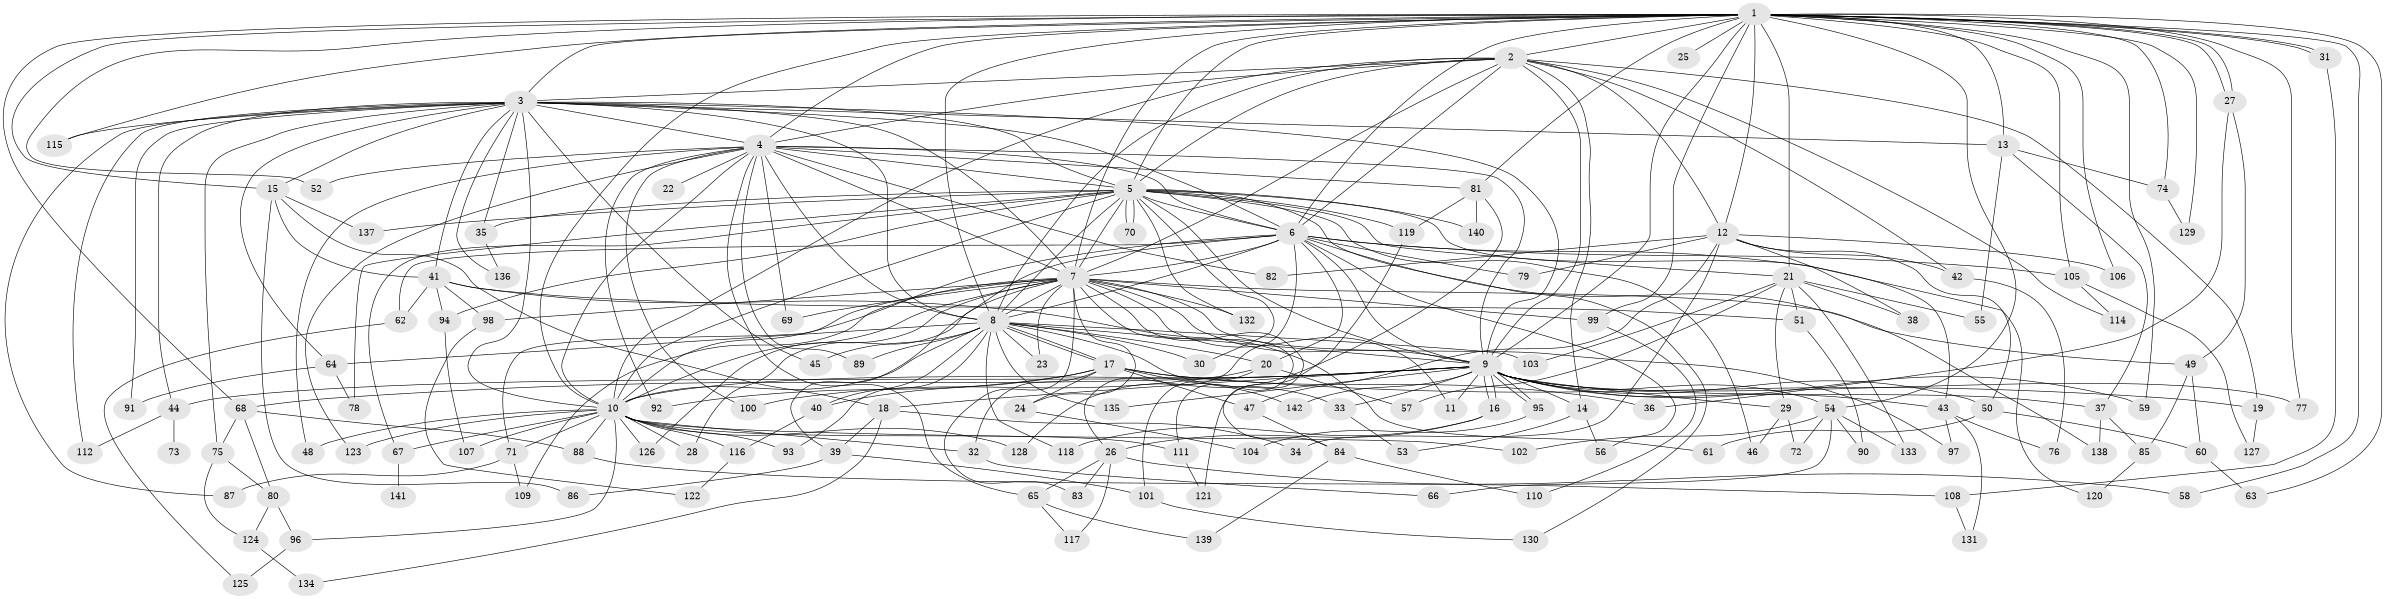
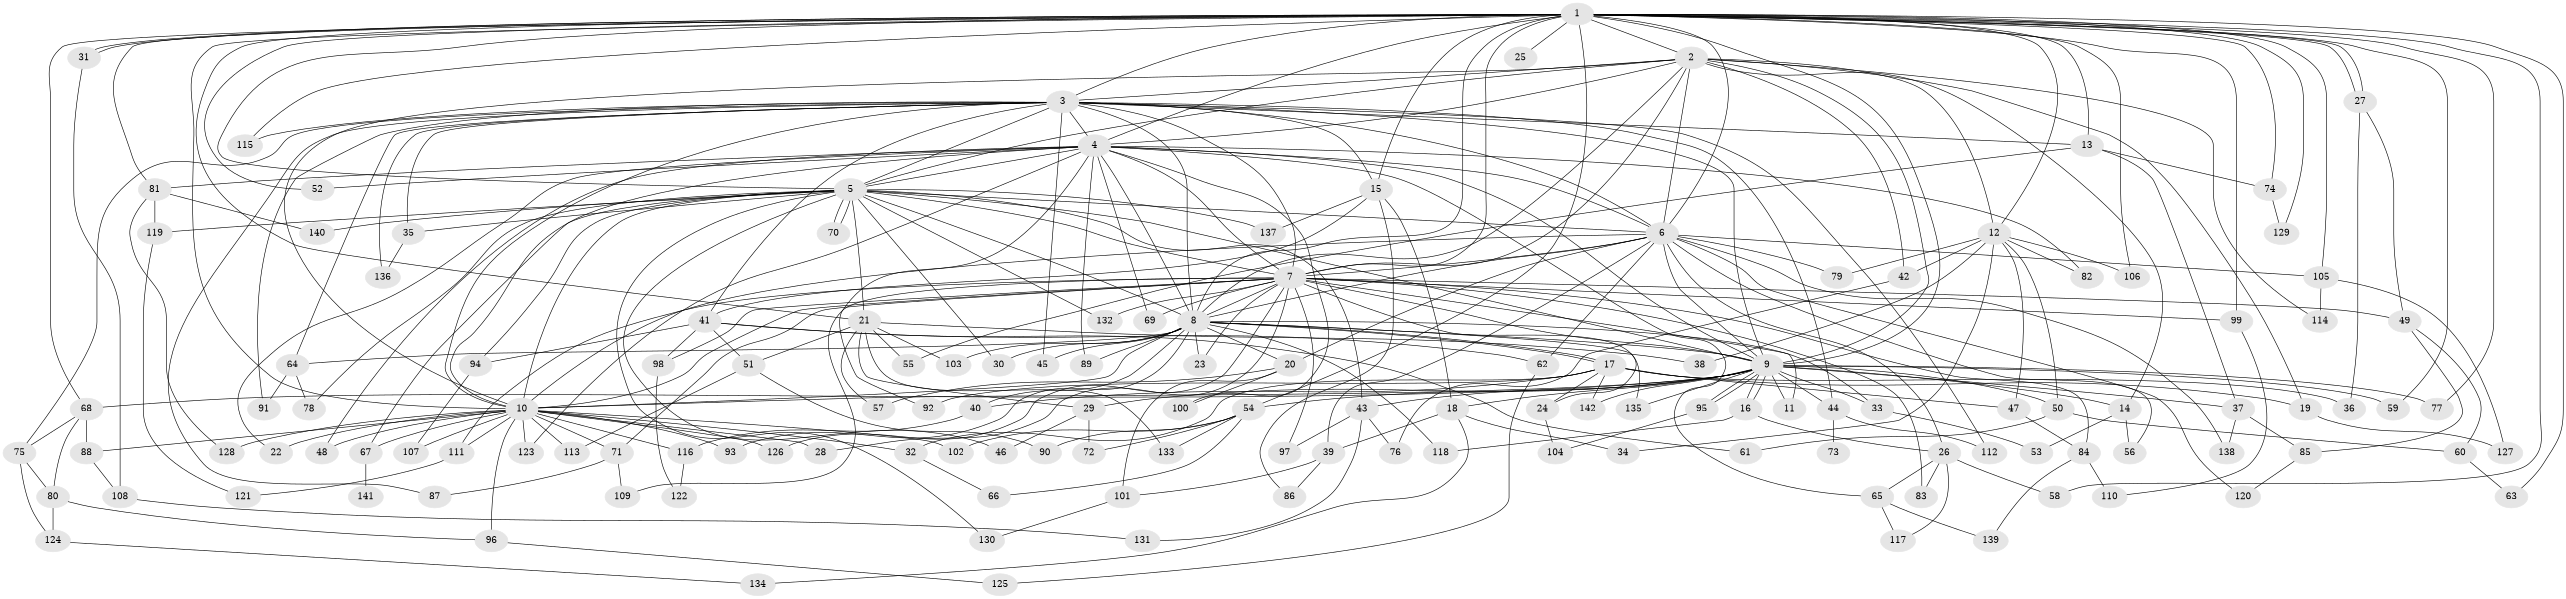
none -> (347, 431)
none -> (572, 453)
